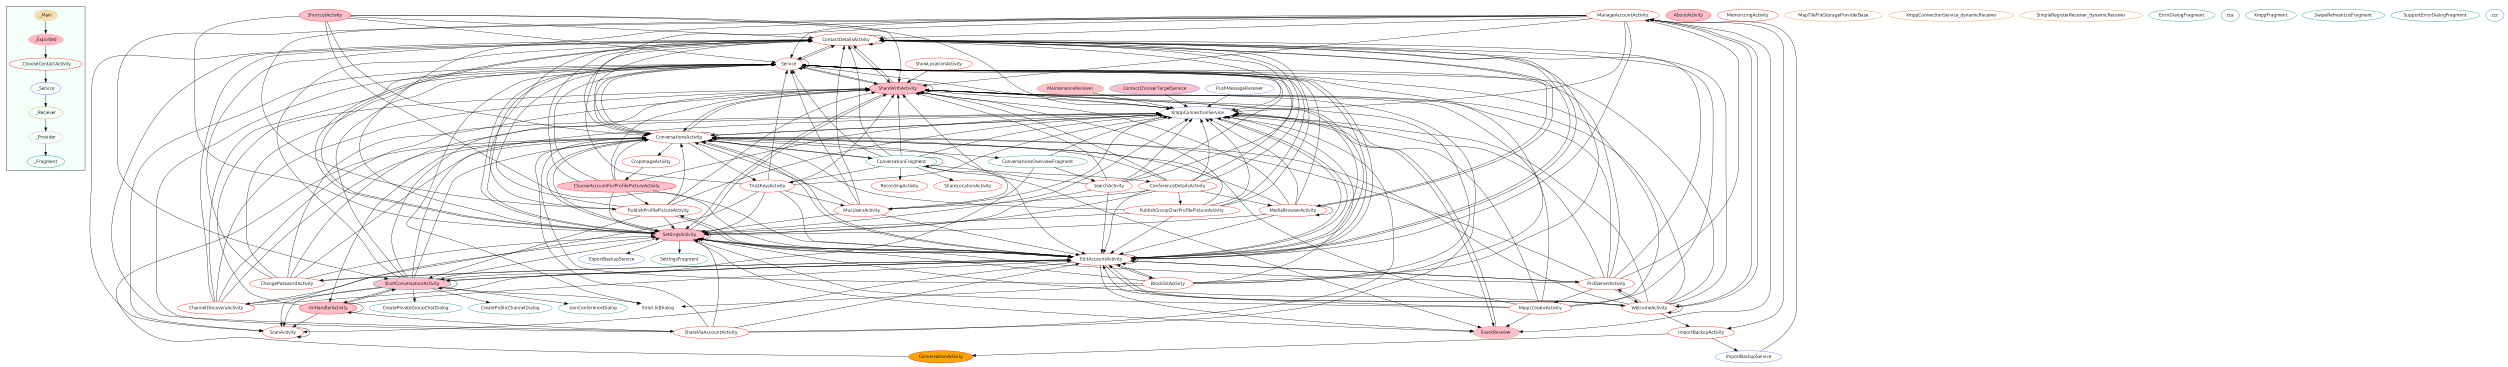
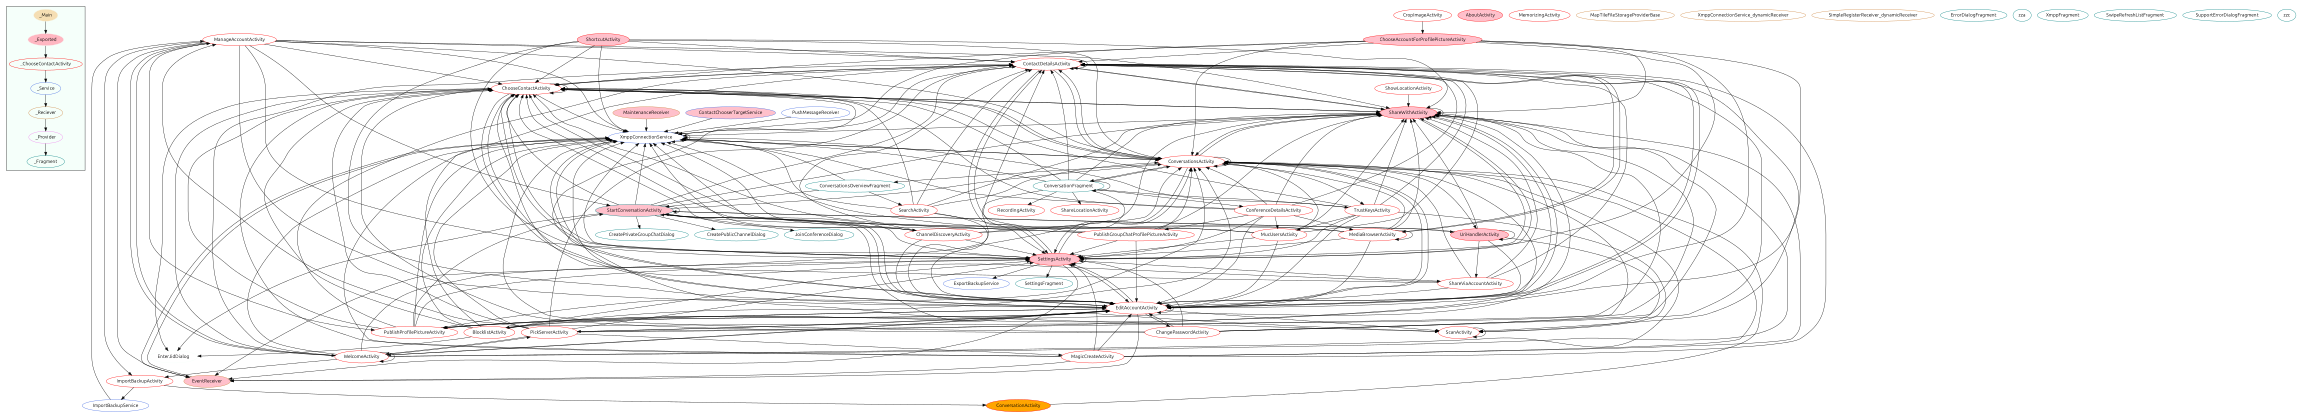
(789, 64) -> (526, 88)
(666, 148) -> (1090, 138)
(718, 280) -> (1258, 271)
